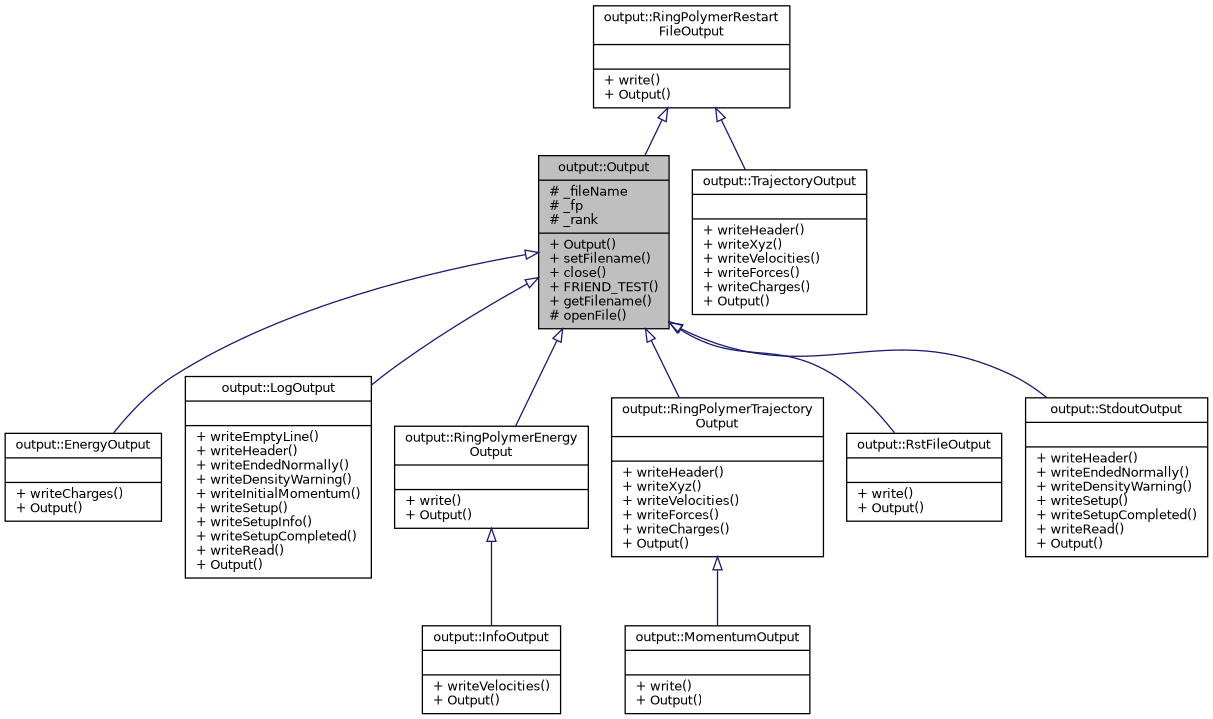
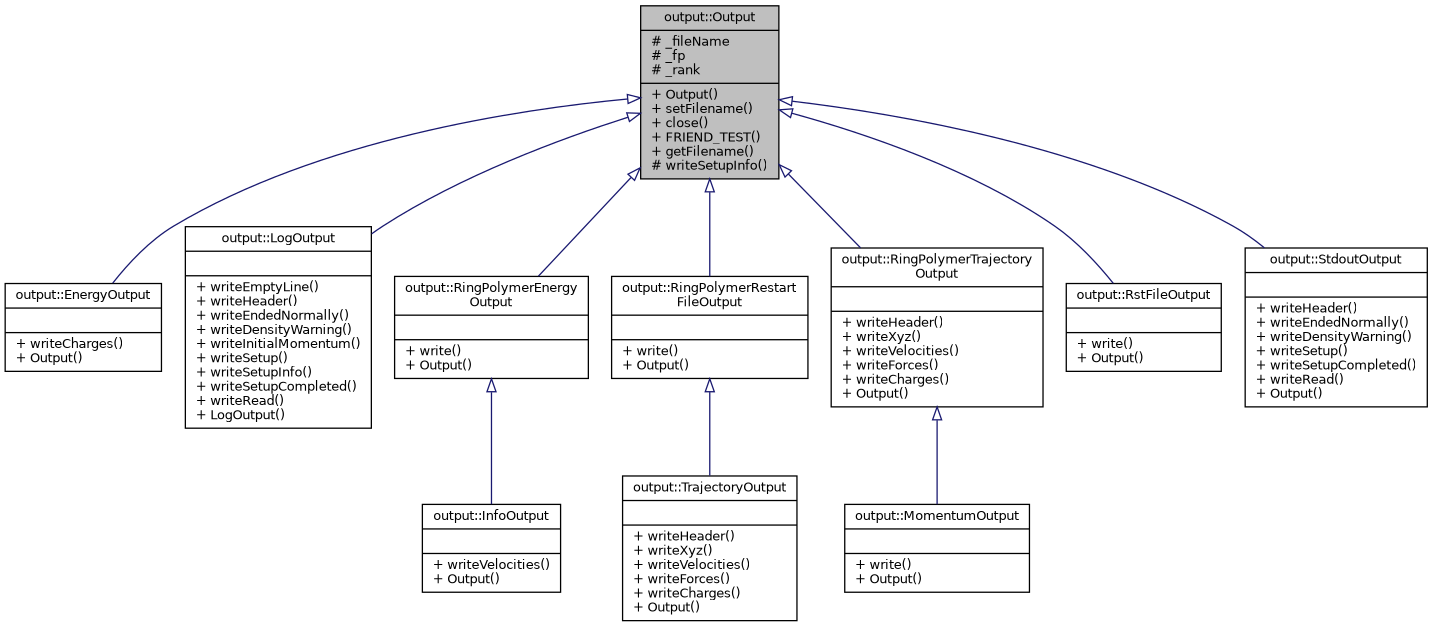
(653, 138) -> (710, 234)
(588, 316) -> (710, 166)
(229, 565) -> (241, 415)
